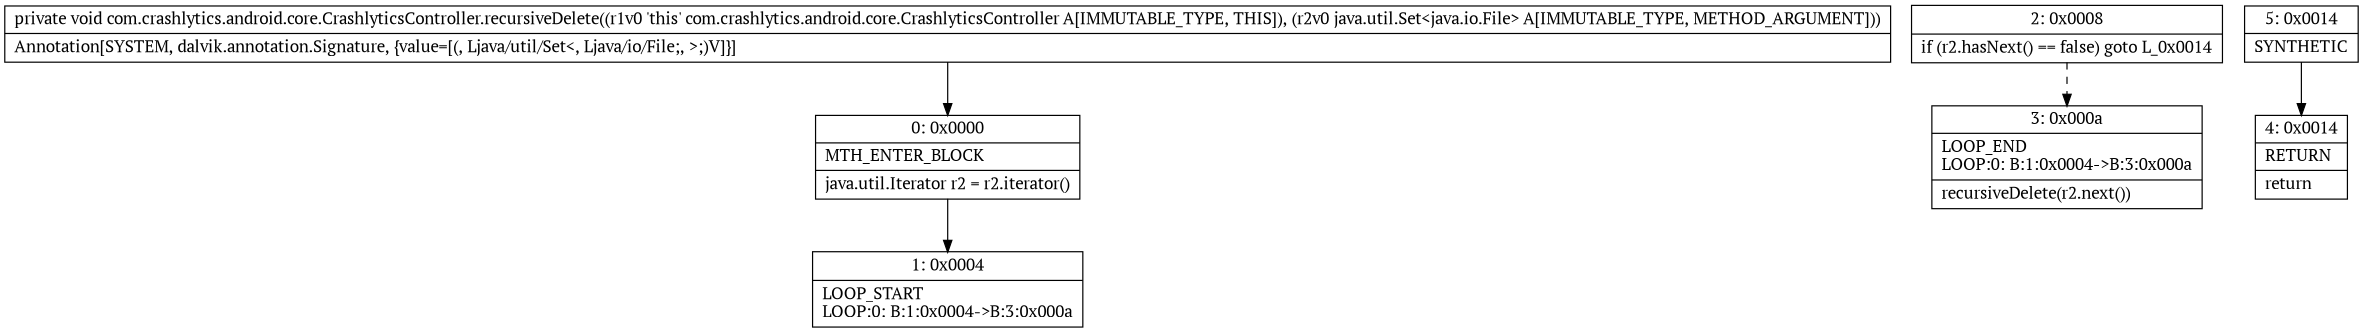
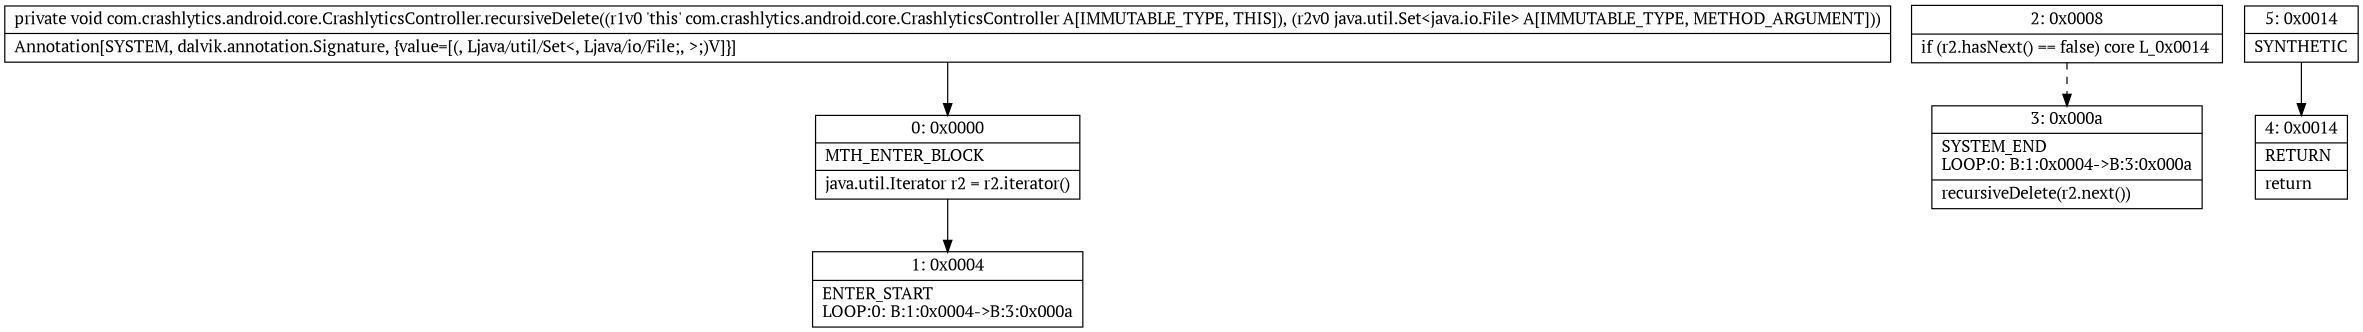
(2067, 48) -> (2065, 48)
(1984, 147) -> (1994, 147)
(873, 294) -> (878, 294)
